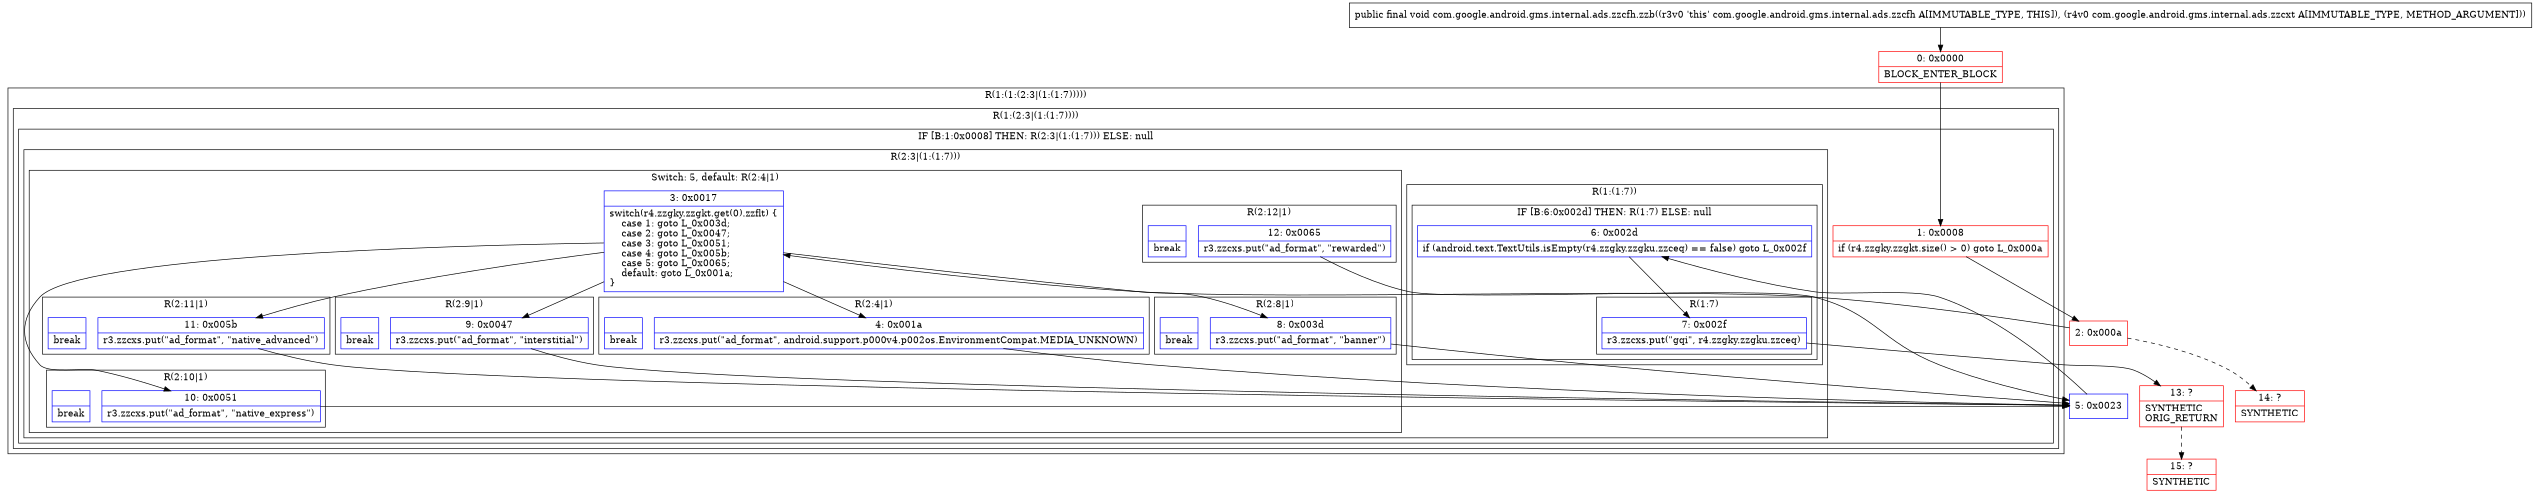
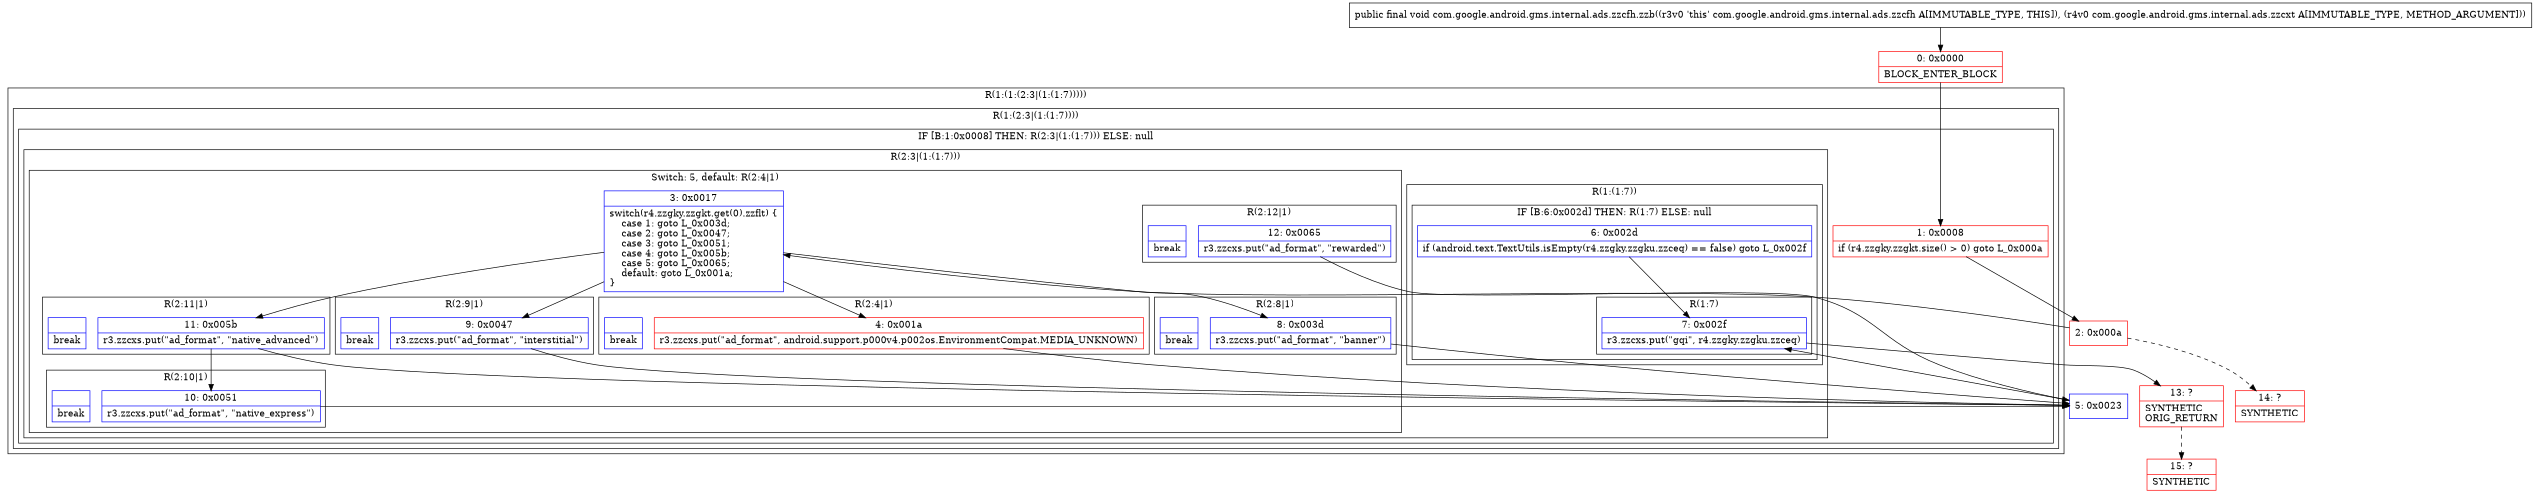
(217, 260) -> (211, 366)
(1891, 293) -> (1930, 375)
(899, 333) -> (899, 333)
